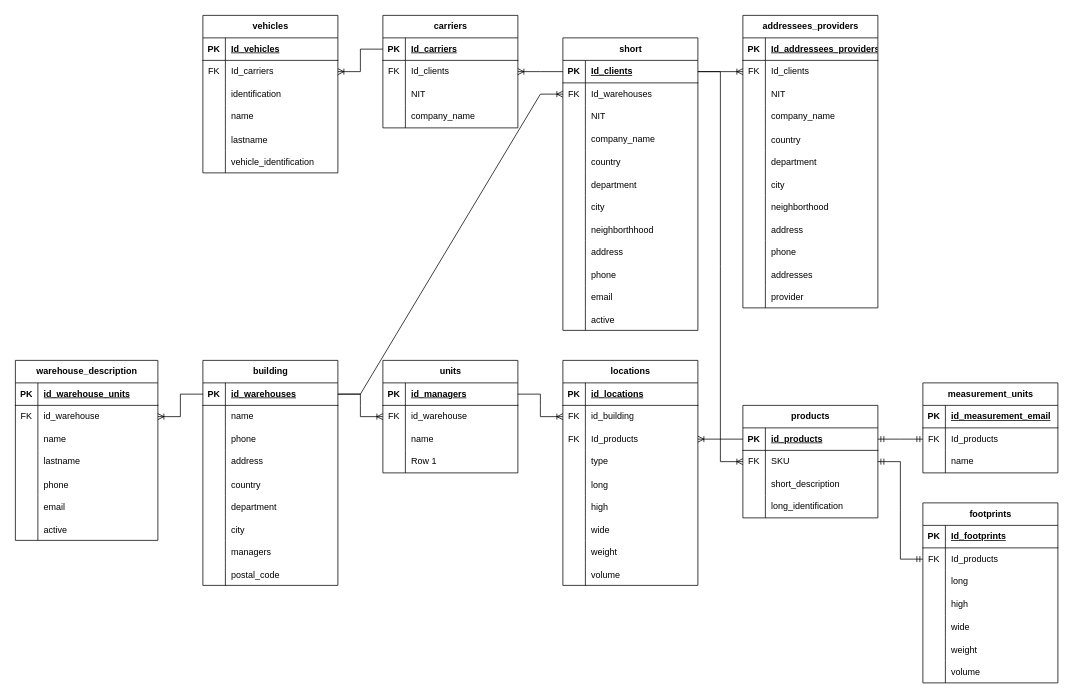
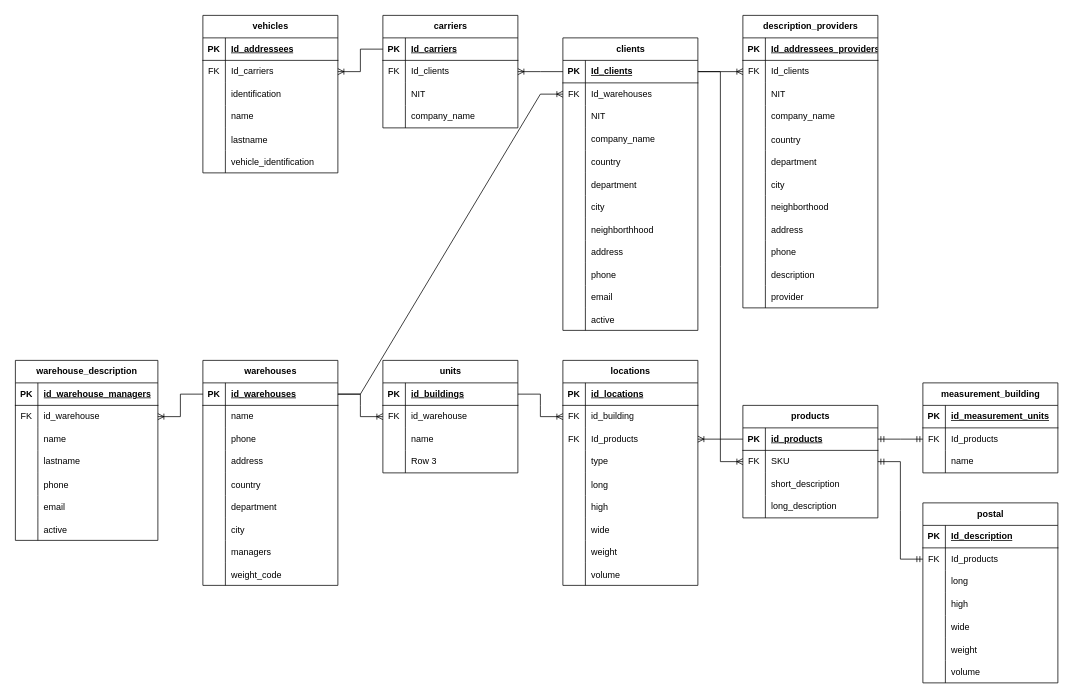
(811, 27) -> (811, 27)
(257, 49) -> (264, 49)
(631, 49) -> (631, 49)
(794, 275) -> (796, 275)
(271, 372) -> (271, 372)
(87, 394) -> (96, 394)
(438, 394) -> (437, 394)
(991, 394) -> (991, 394)
(998, 417) -> (999, 417)
(423, 462) -> (423, 462)
(813, 507) -> (808, 507)
(991, 514) -> (991, 514)
(983, 537) -> (984, 537)
(258, 575) -> (258, 575)
